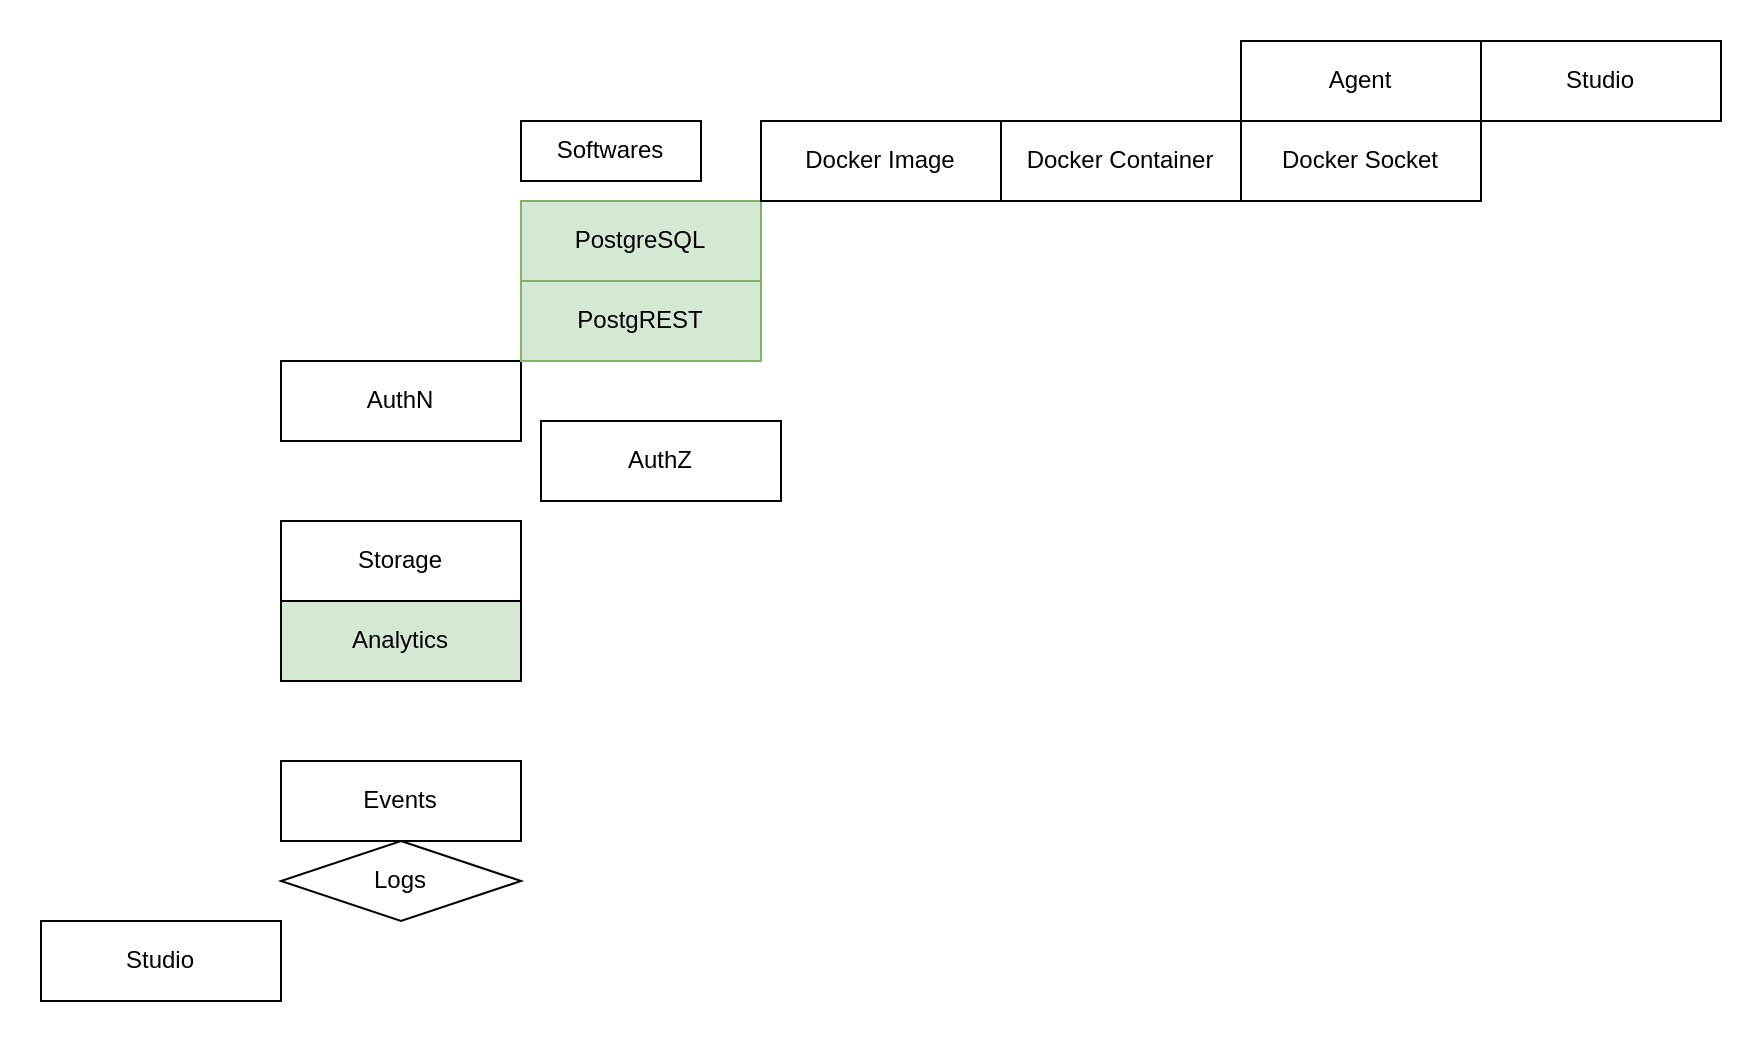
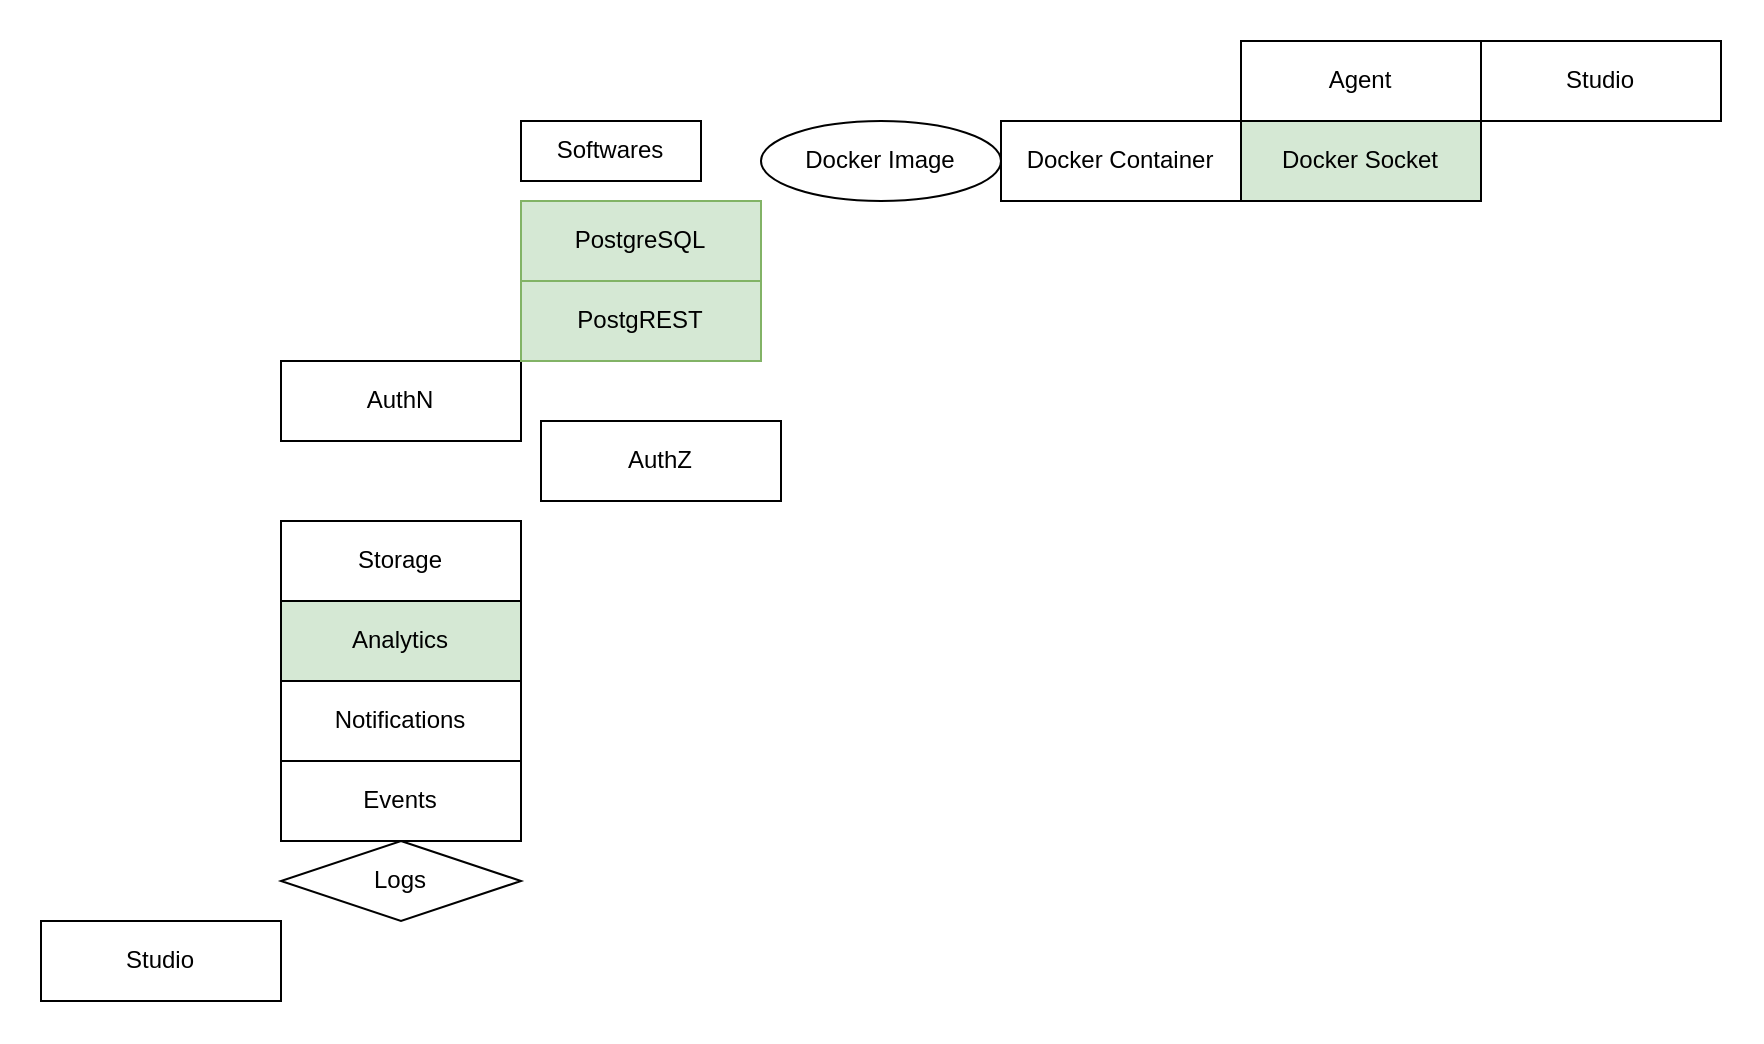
(881, 161) -> (881, 161)
(1361, 161) -> (1361, 161)
none -> (401, 721)
